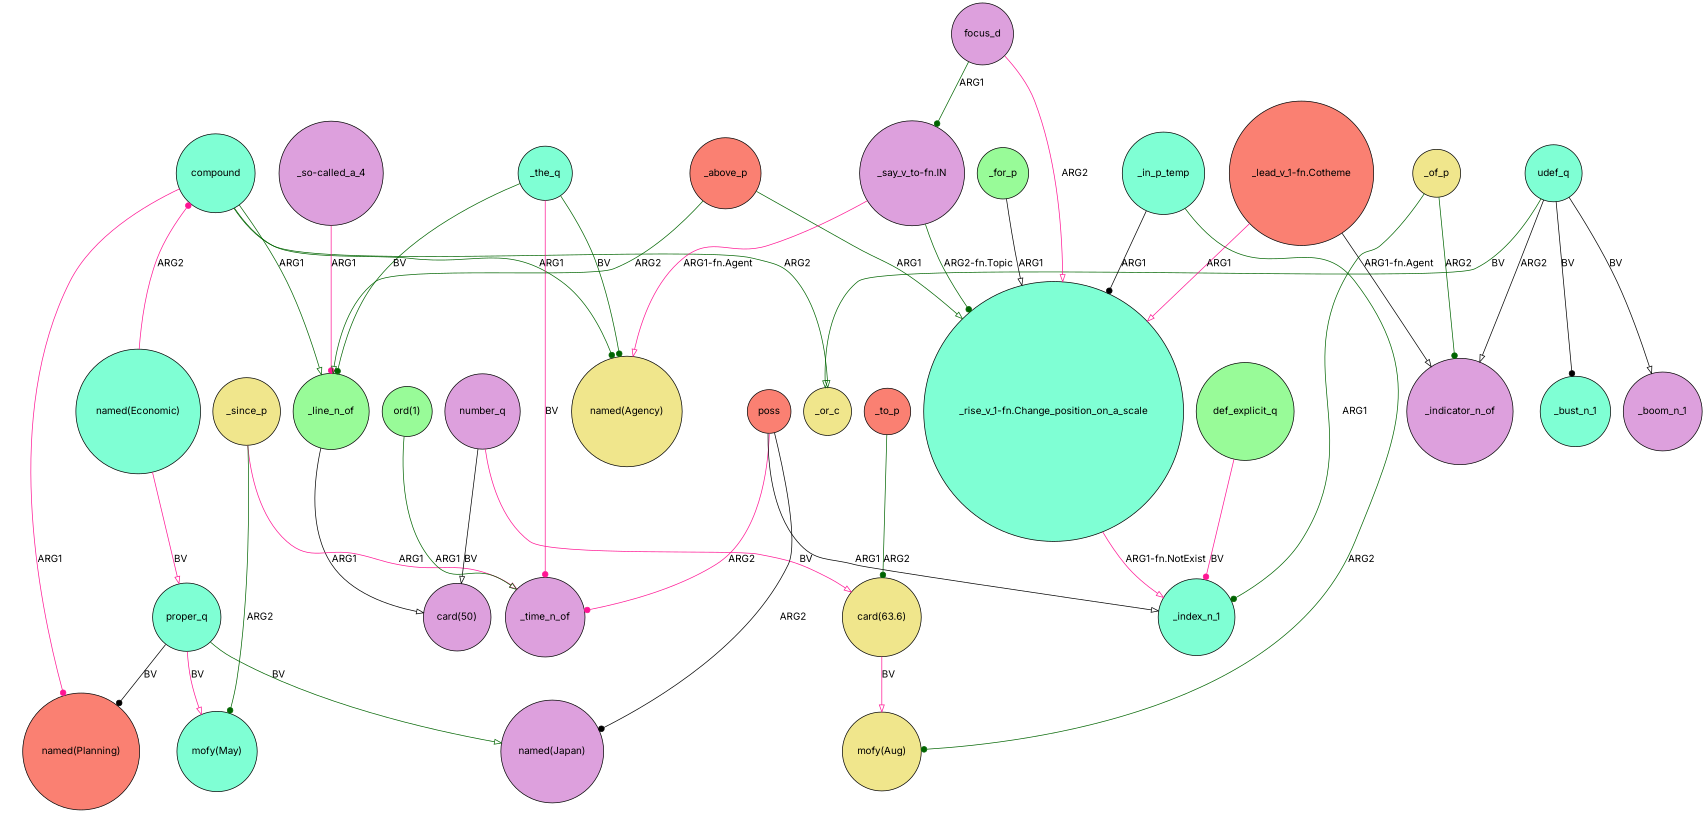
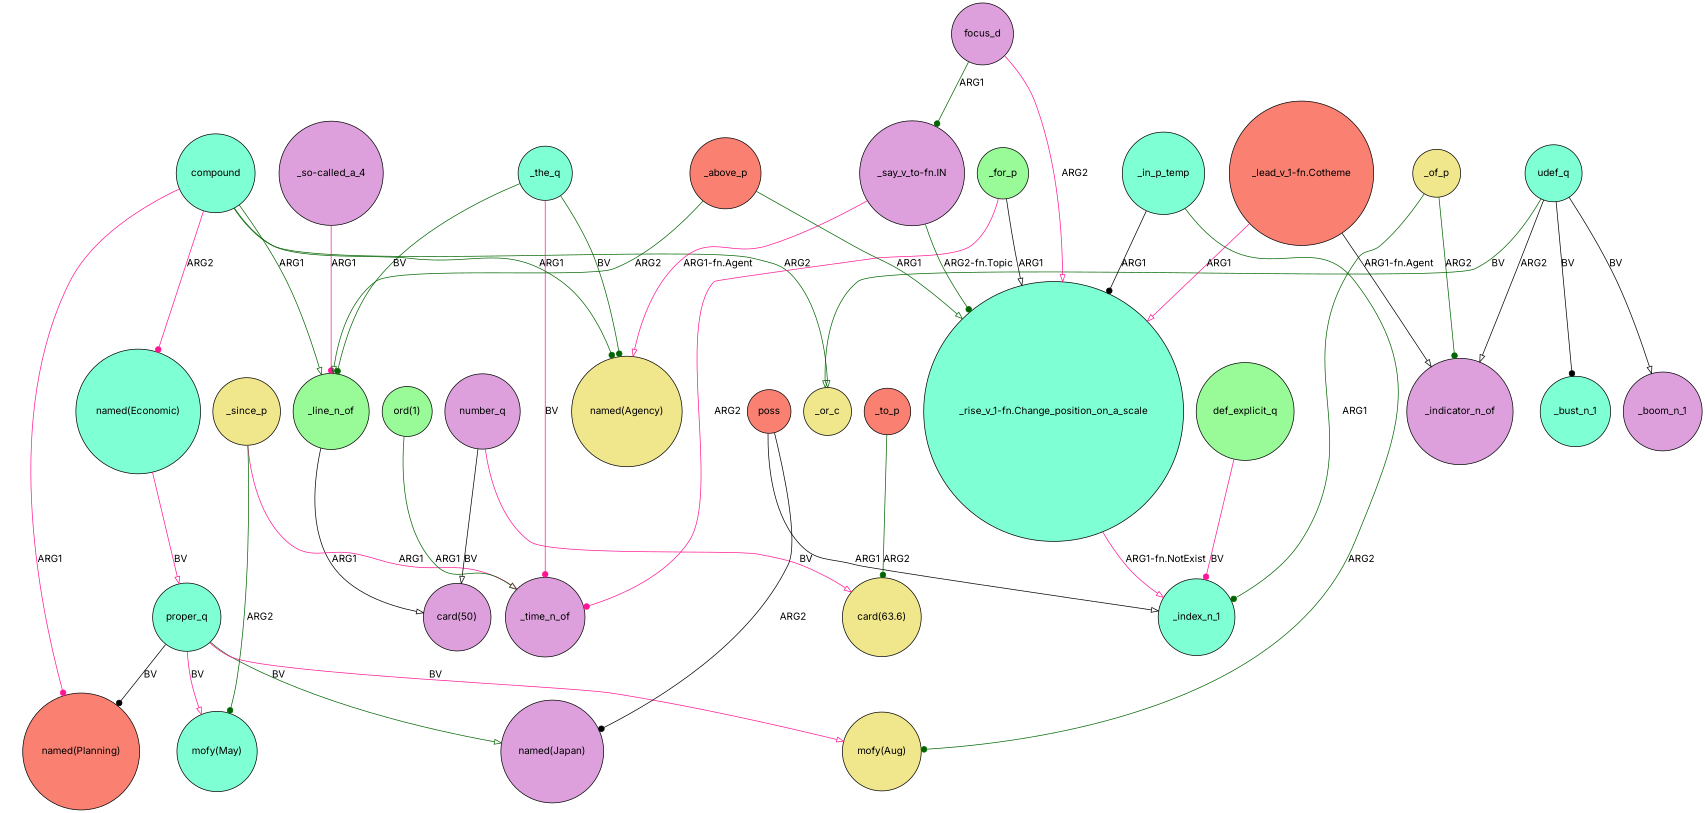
(152, 275) -> (181, 279)
(721, 561) -> (701, 314)
(882, 681) -> (523, 686)
